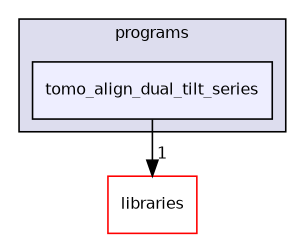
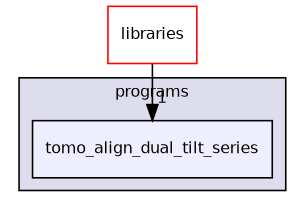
(152, 142) -> (152, 87)
